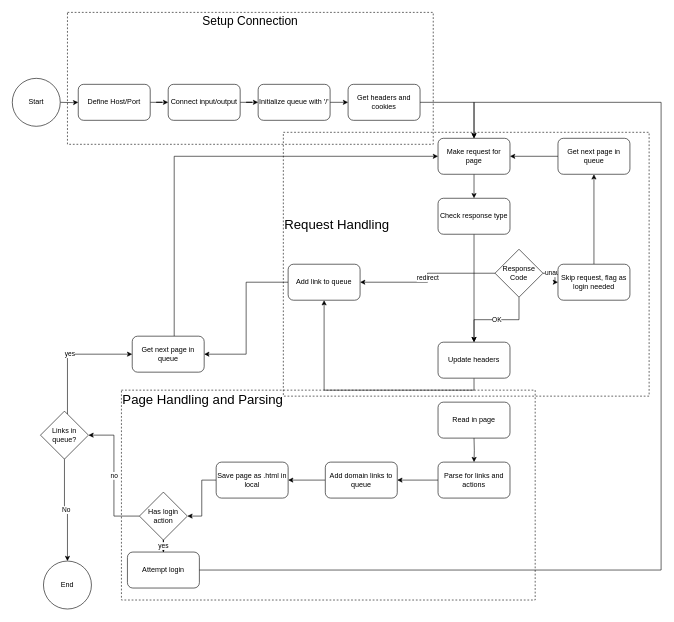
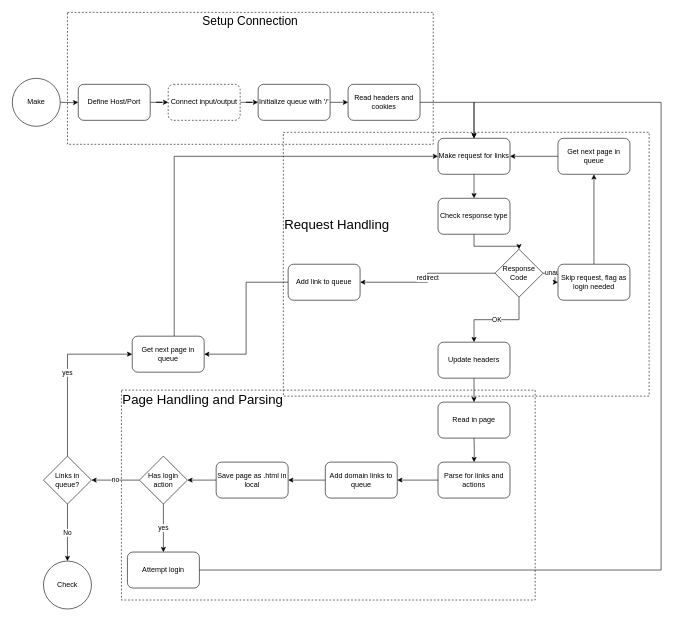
(36, 102) -> (36, 102)
(204, 102) -> (204, 102)
(384, 102) -> (384, 102)
(474, 156) -> (474, 156)
(474, 280) -> (517, 246)
(324, 305) -> (474, 396)
(65, 435) -> (68, 480)
(164, 516) -> (164, 480)
(68, 585) -> (68, 585)
